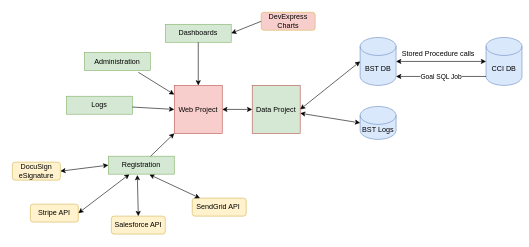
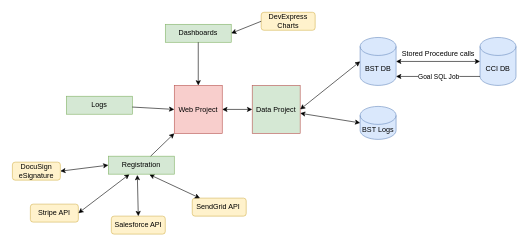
(288, 21) -> (288, 21)
(117, 62) -> none
(504, 62) -> (498, 62)
(155, 82) -> none
